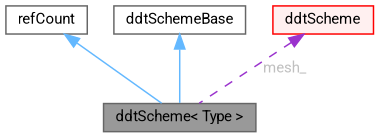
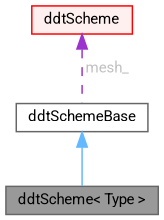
(47, 20) -> none
(245, 73) -> (82, 76)
